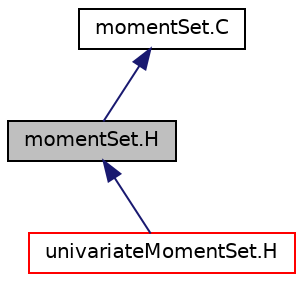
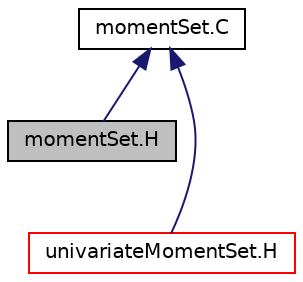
(133, 206) -> (195, 151)
